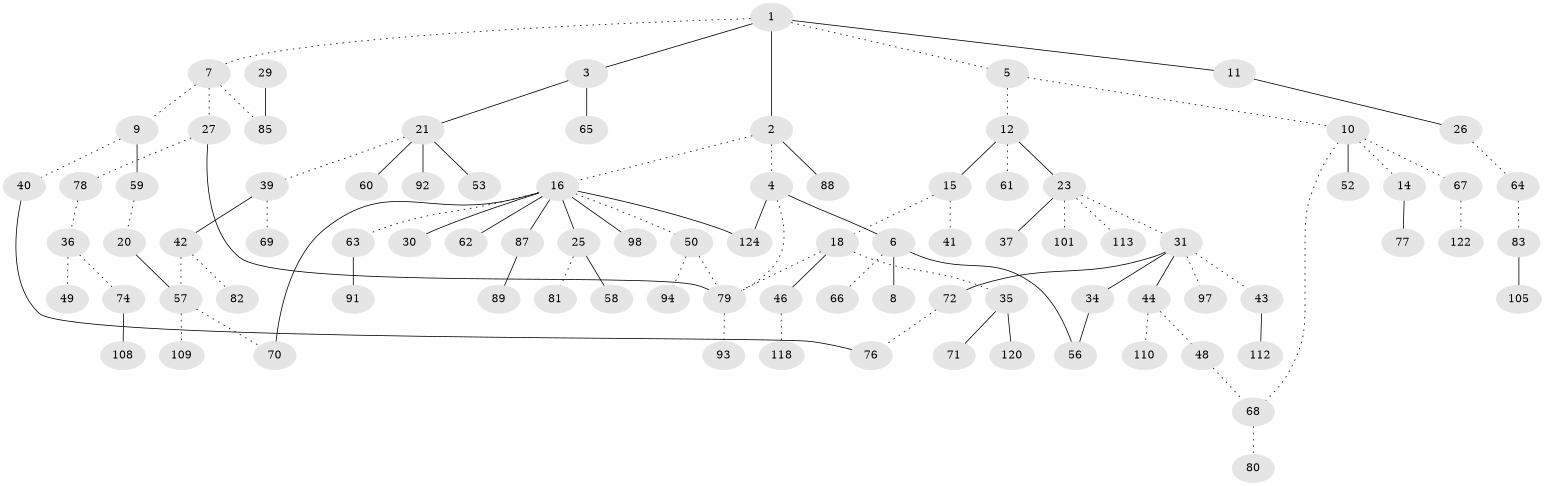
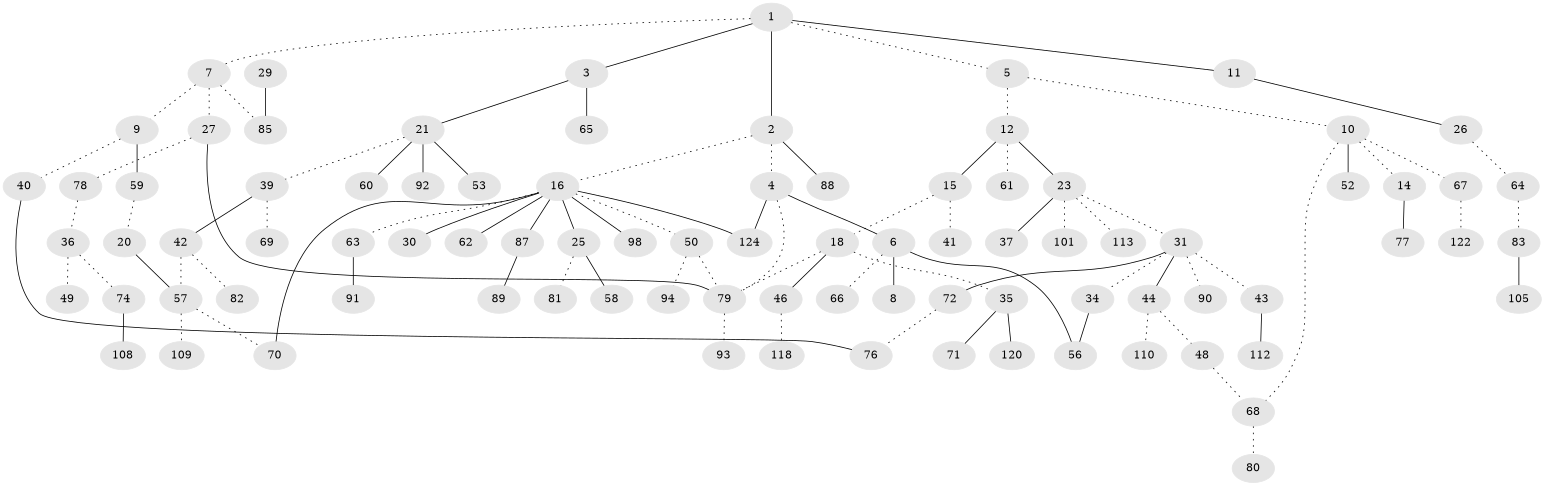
(1137, 271) -> (1137, 271)
(1206, 299) -> (1206, 299)
